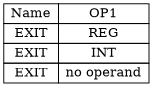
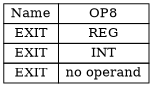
(104, 13) -> (104, 13)
